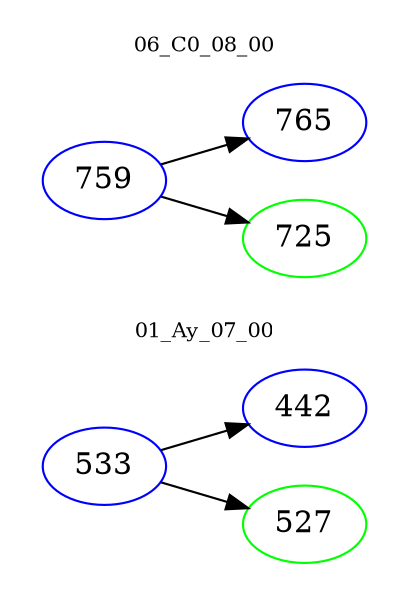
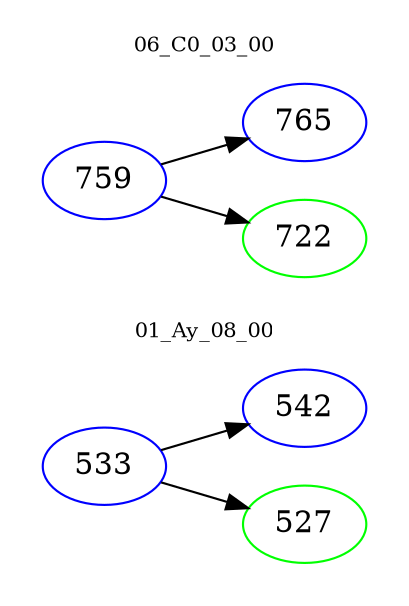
(205, 46) -> (205, 46)
(305, 238) -> (305, 238)
(205, 332) -> (205, 332)
(305, 408) -> (305, 408)
